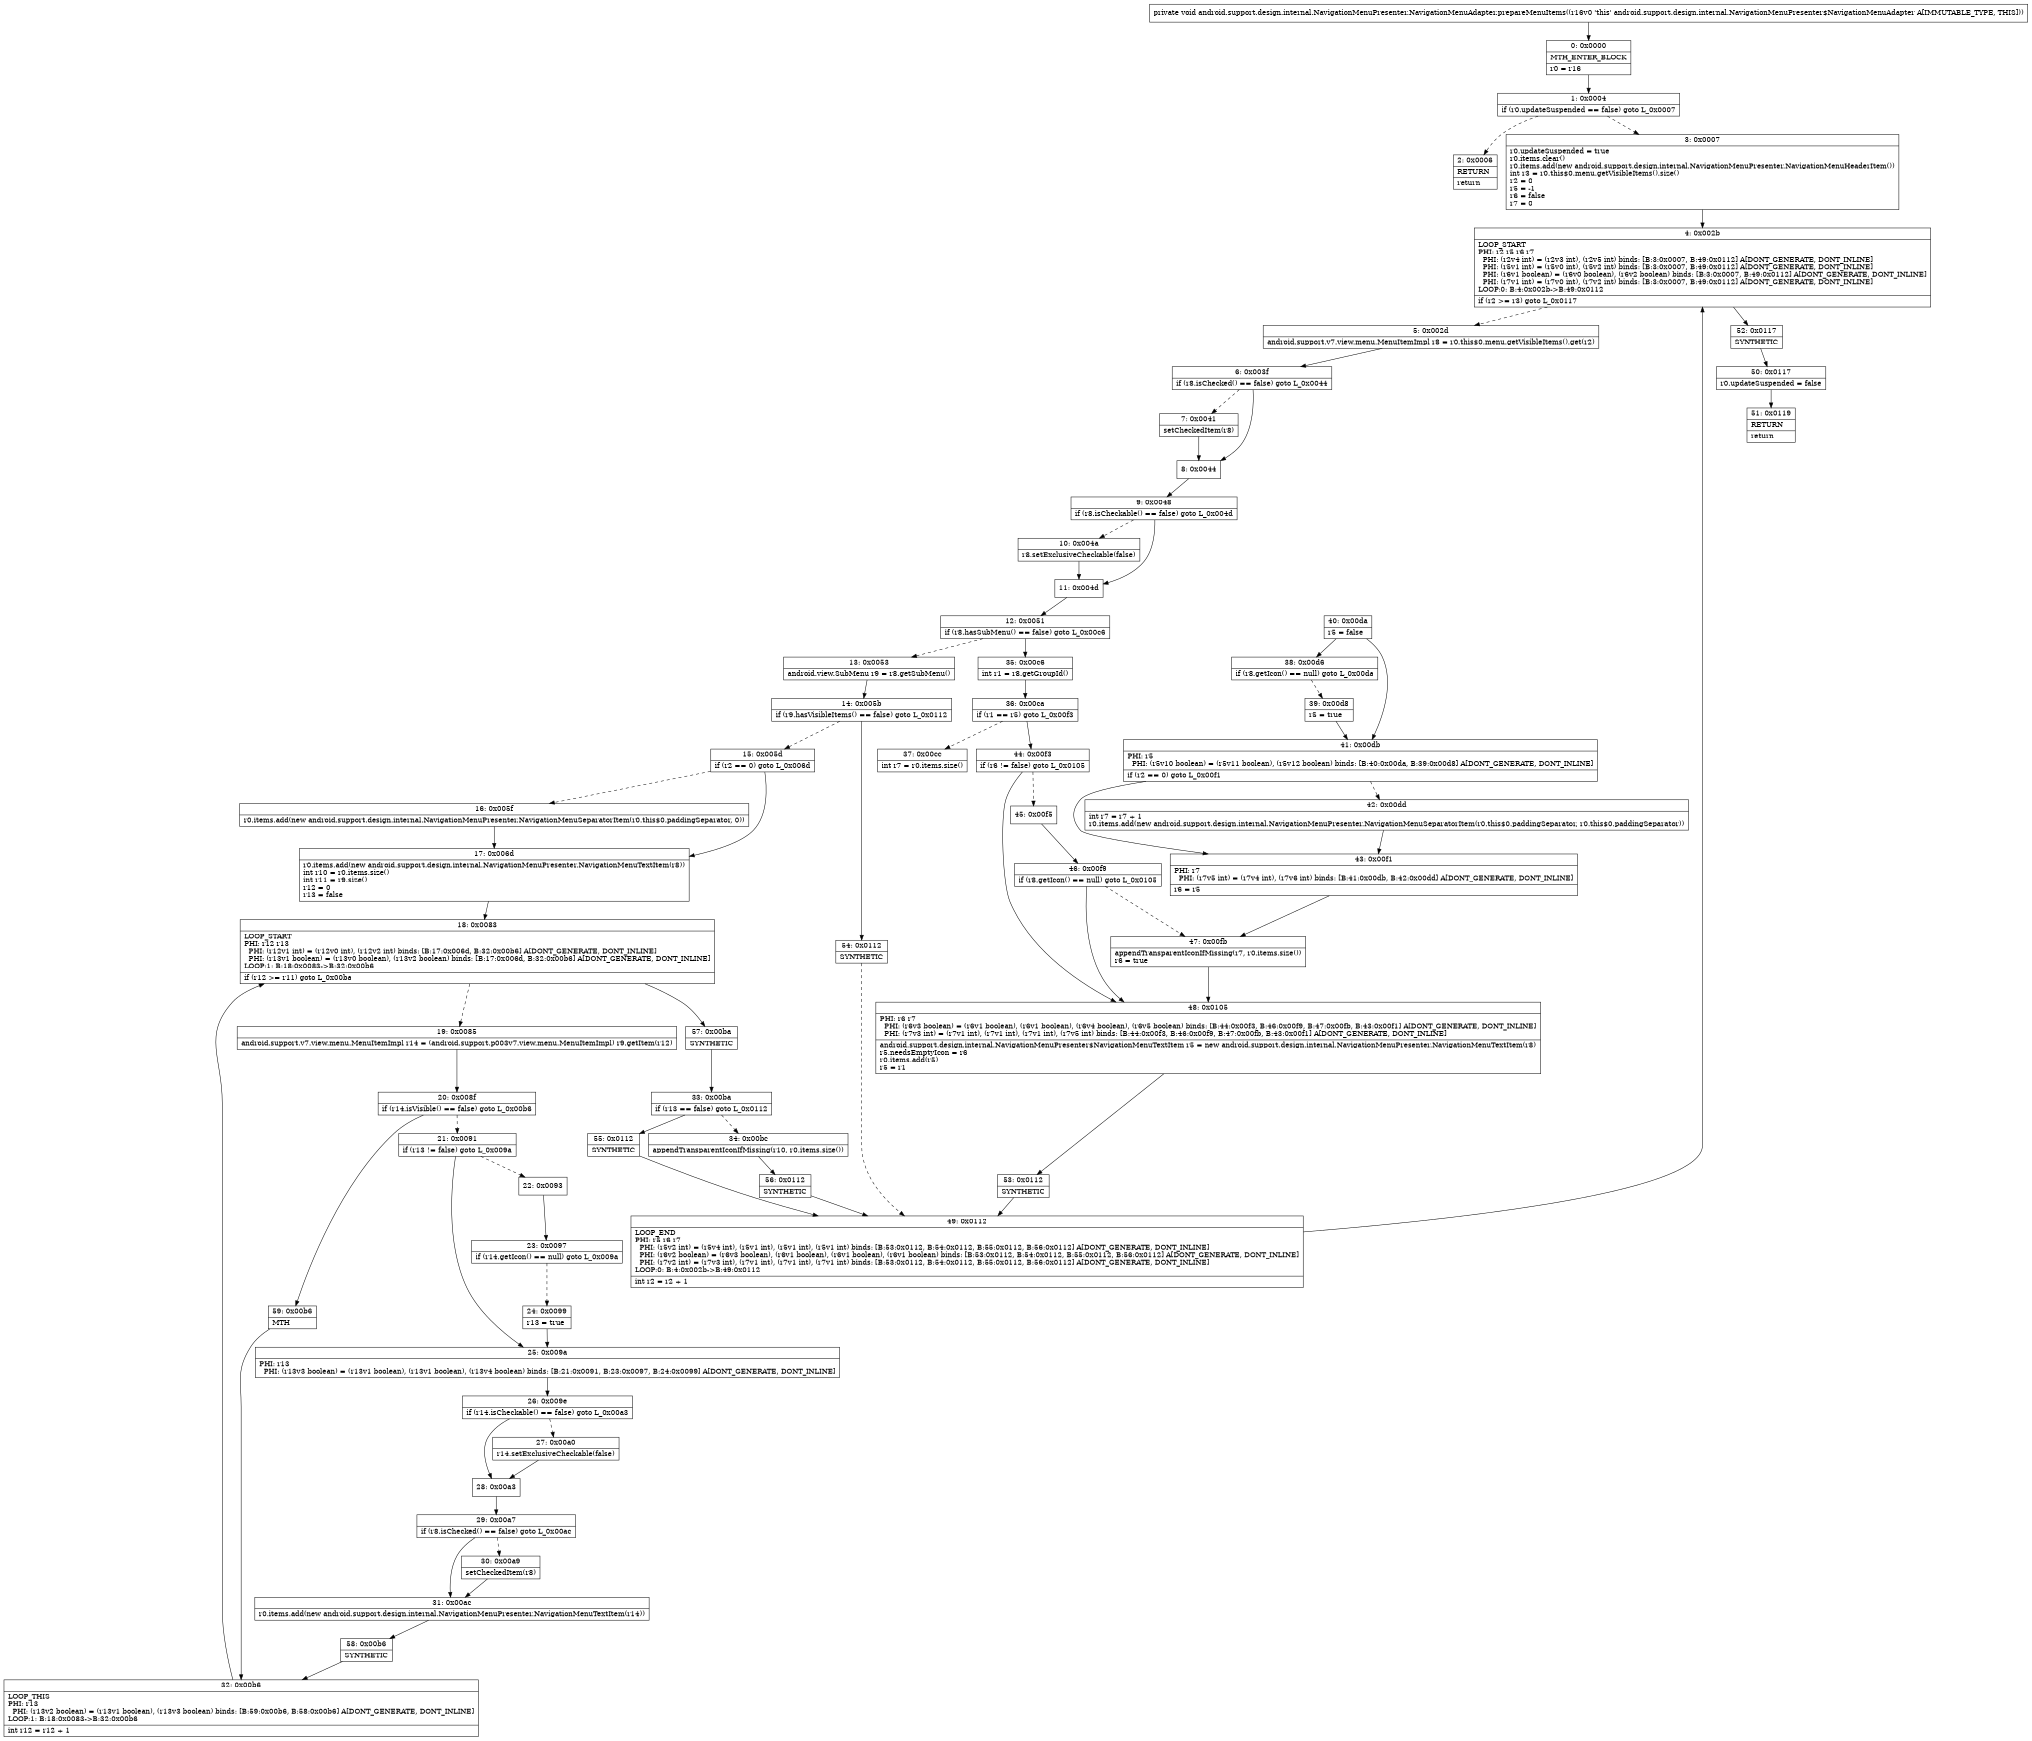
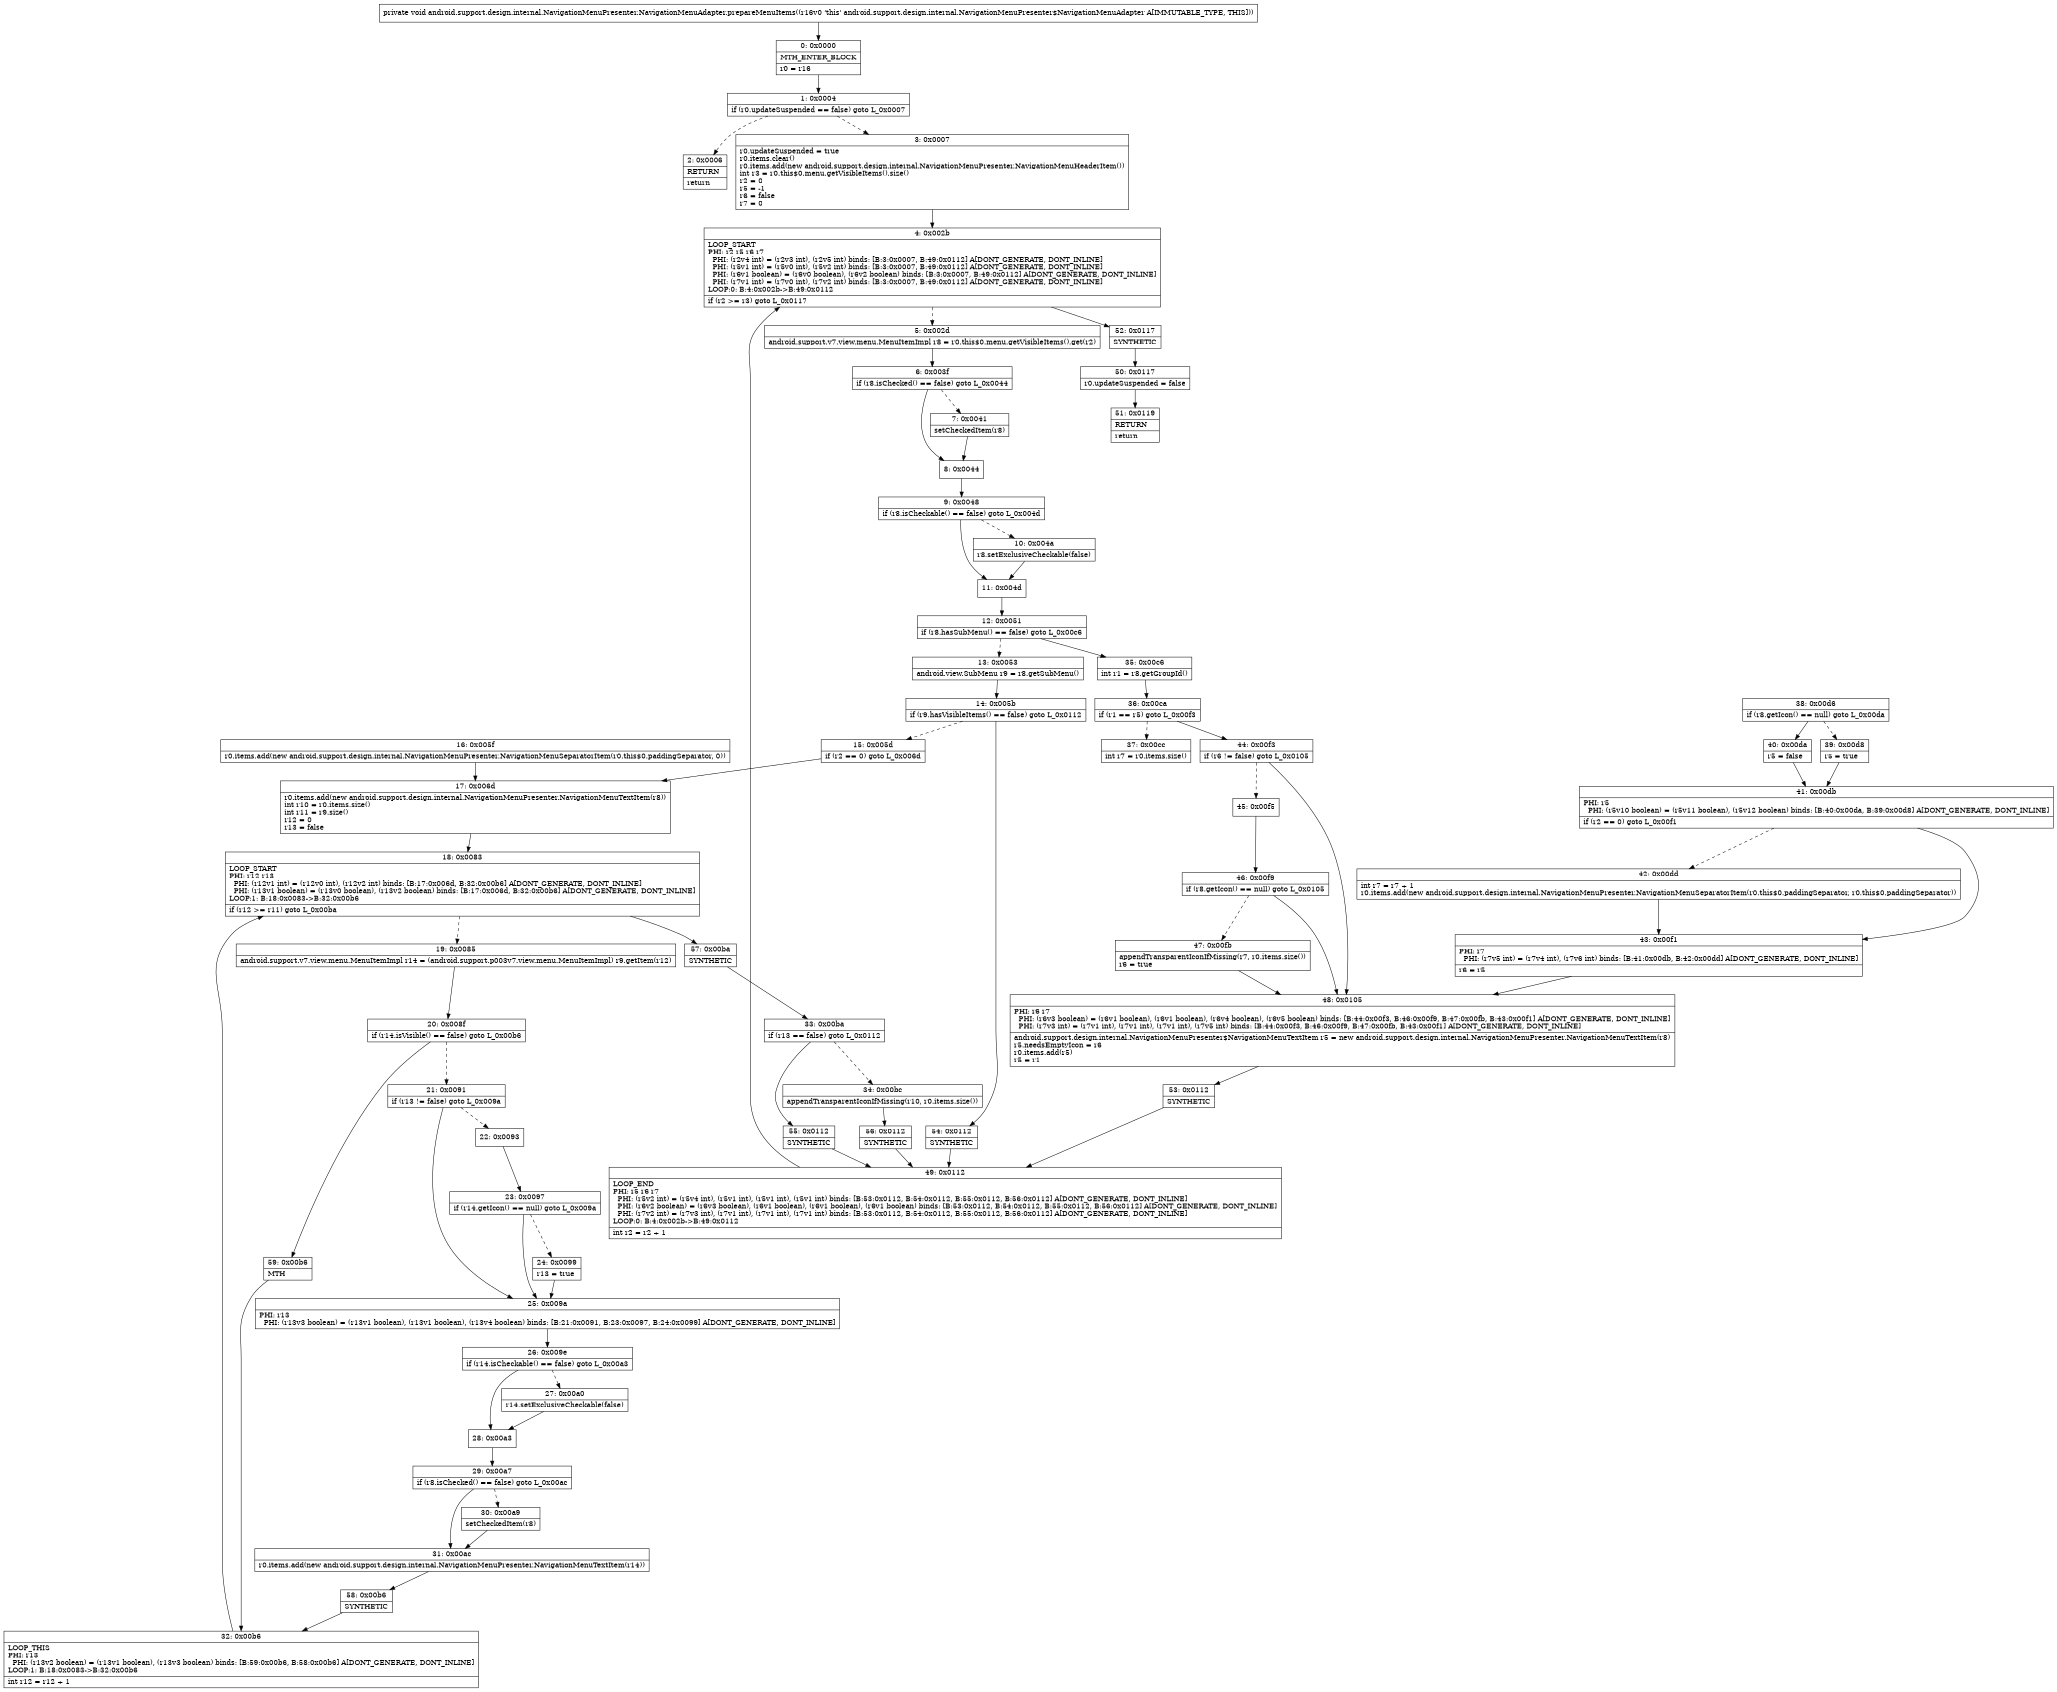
(1328, 646) -> (1803, 728)
(632, 787) -> none
(1287, 915) -> (1535, 985)
(862, 1094) -> (950, 1155)
none -> (524, 1255)
